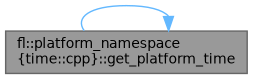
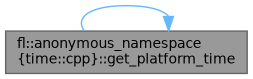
(126, 52) -> (126, 52)
